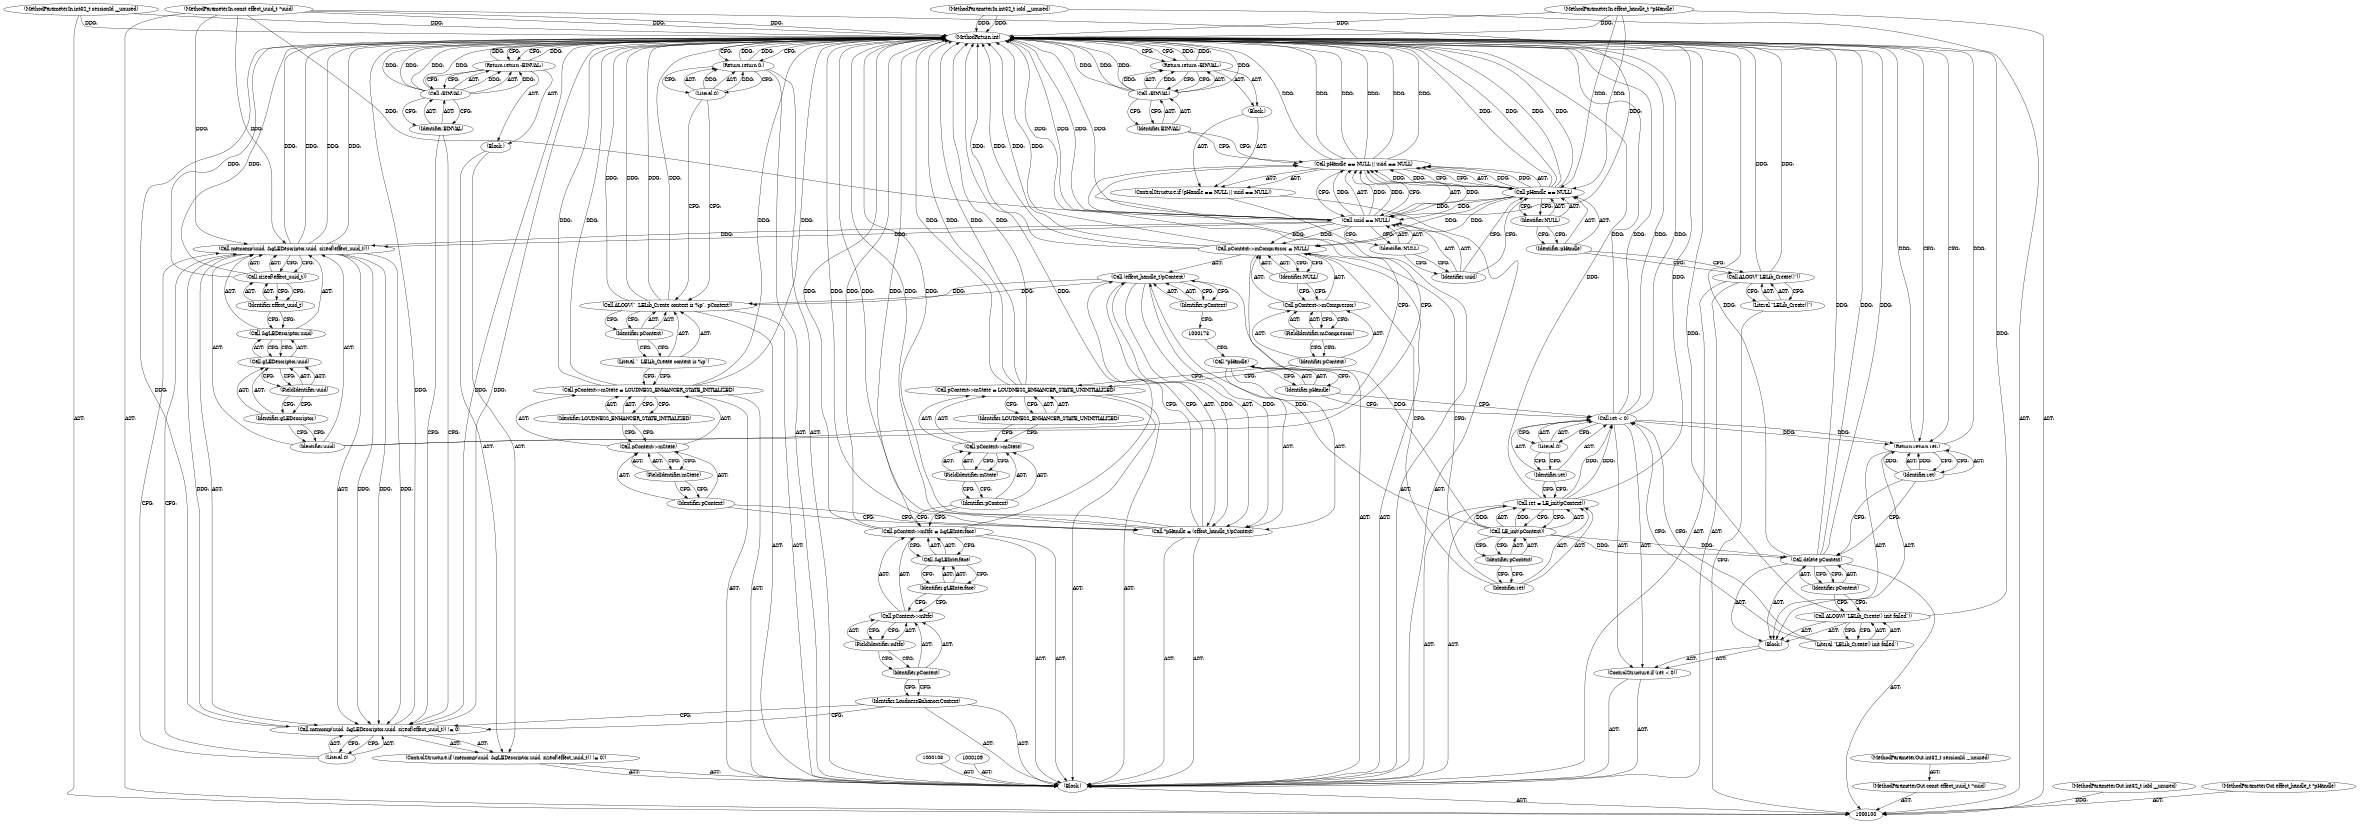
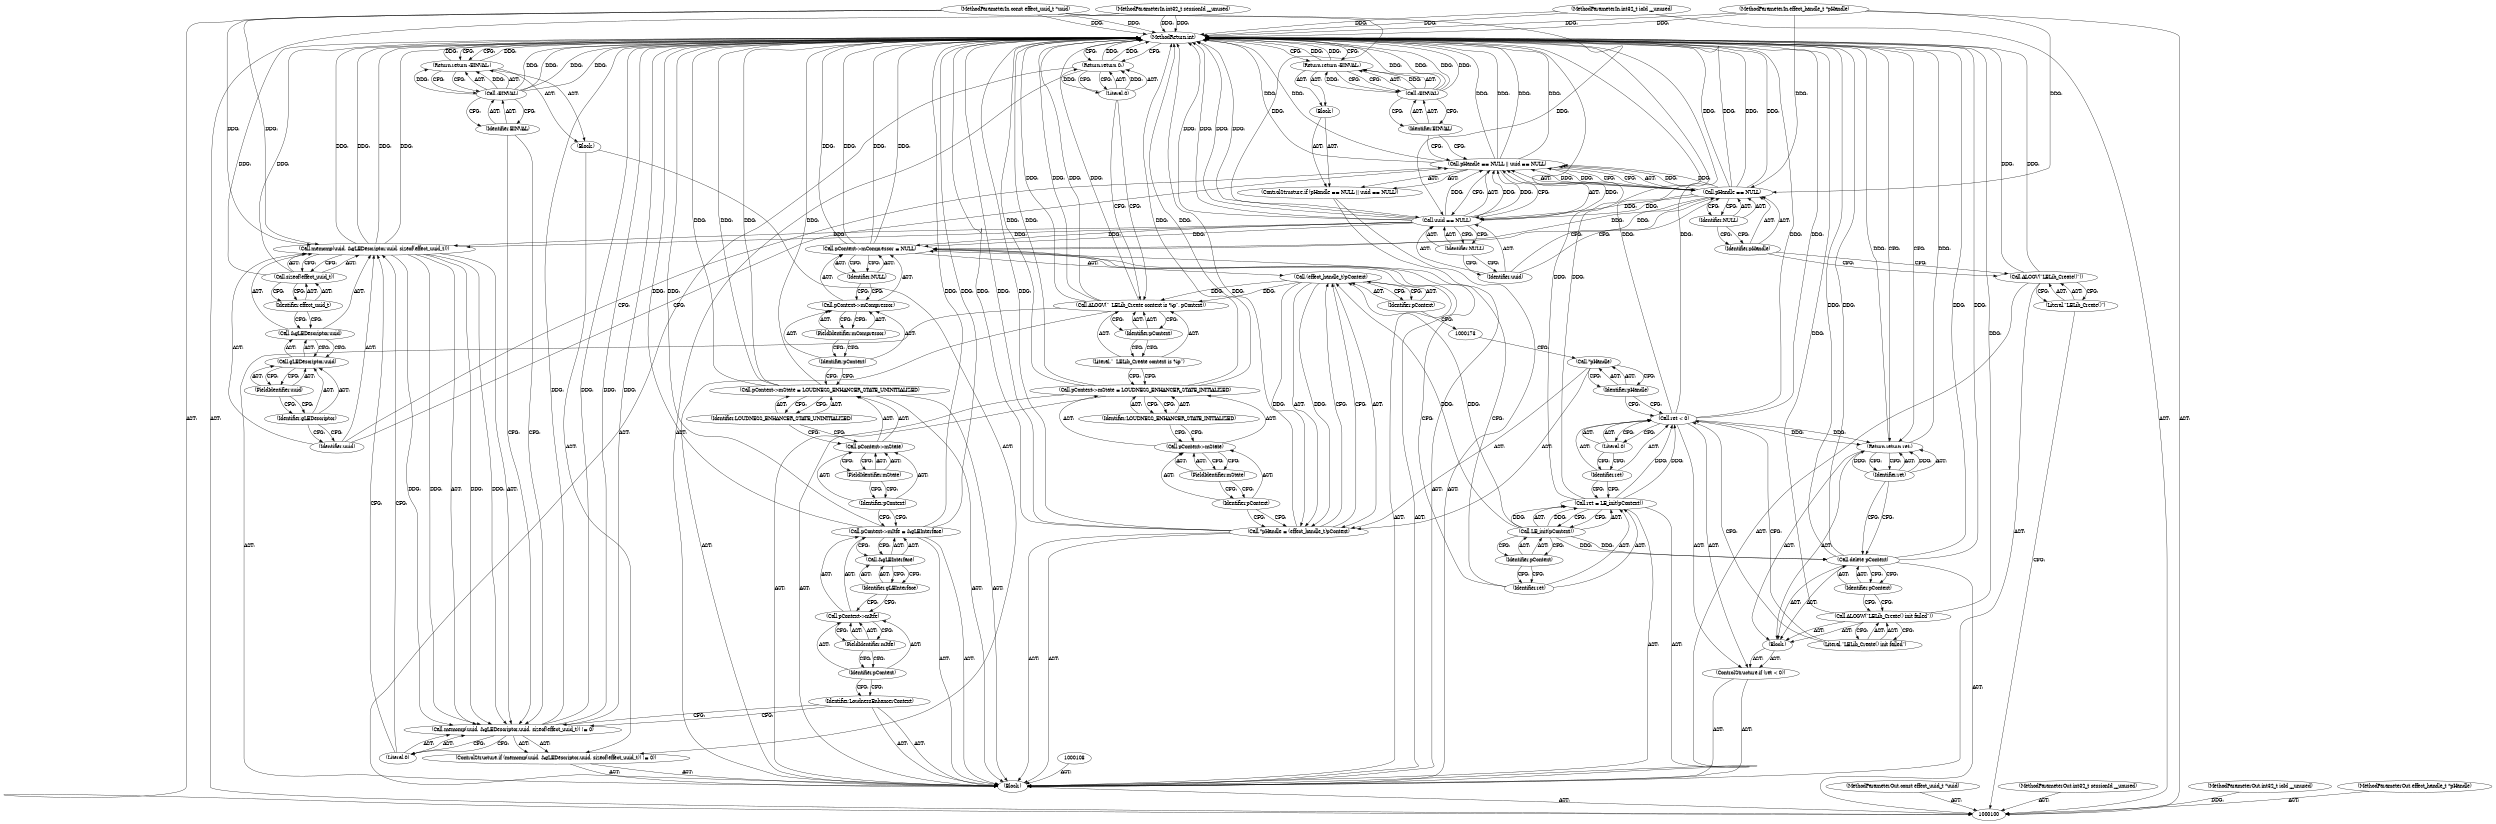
(973, 758) -> none
(1930, 771) -> (2032, 801)
